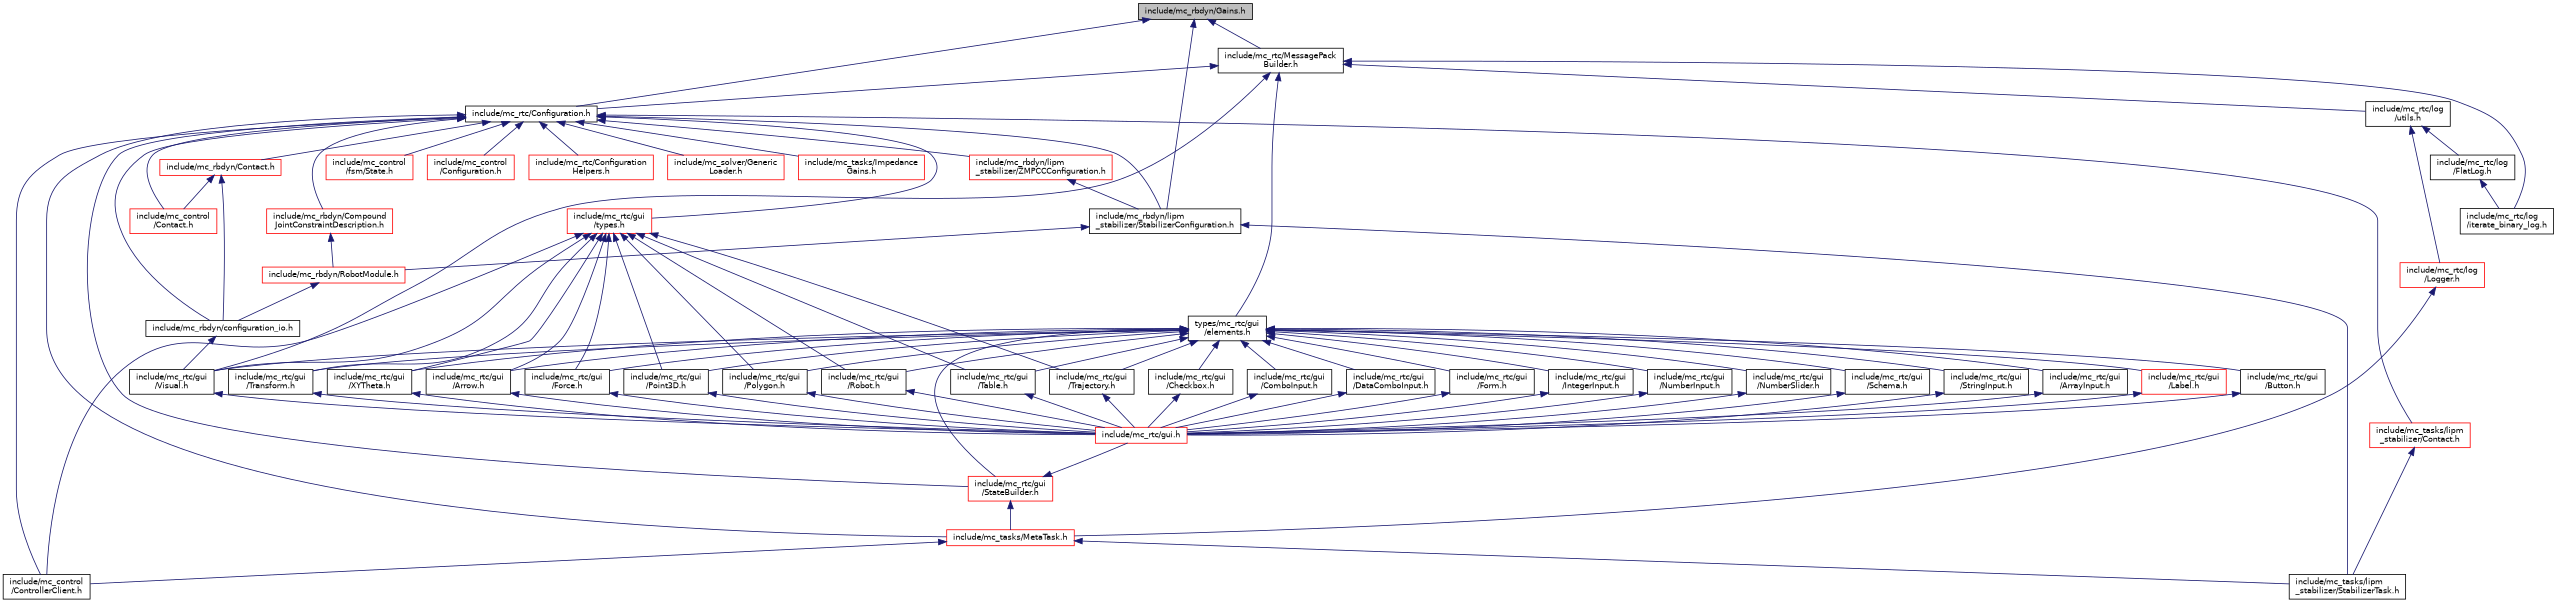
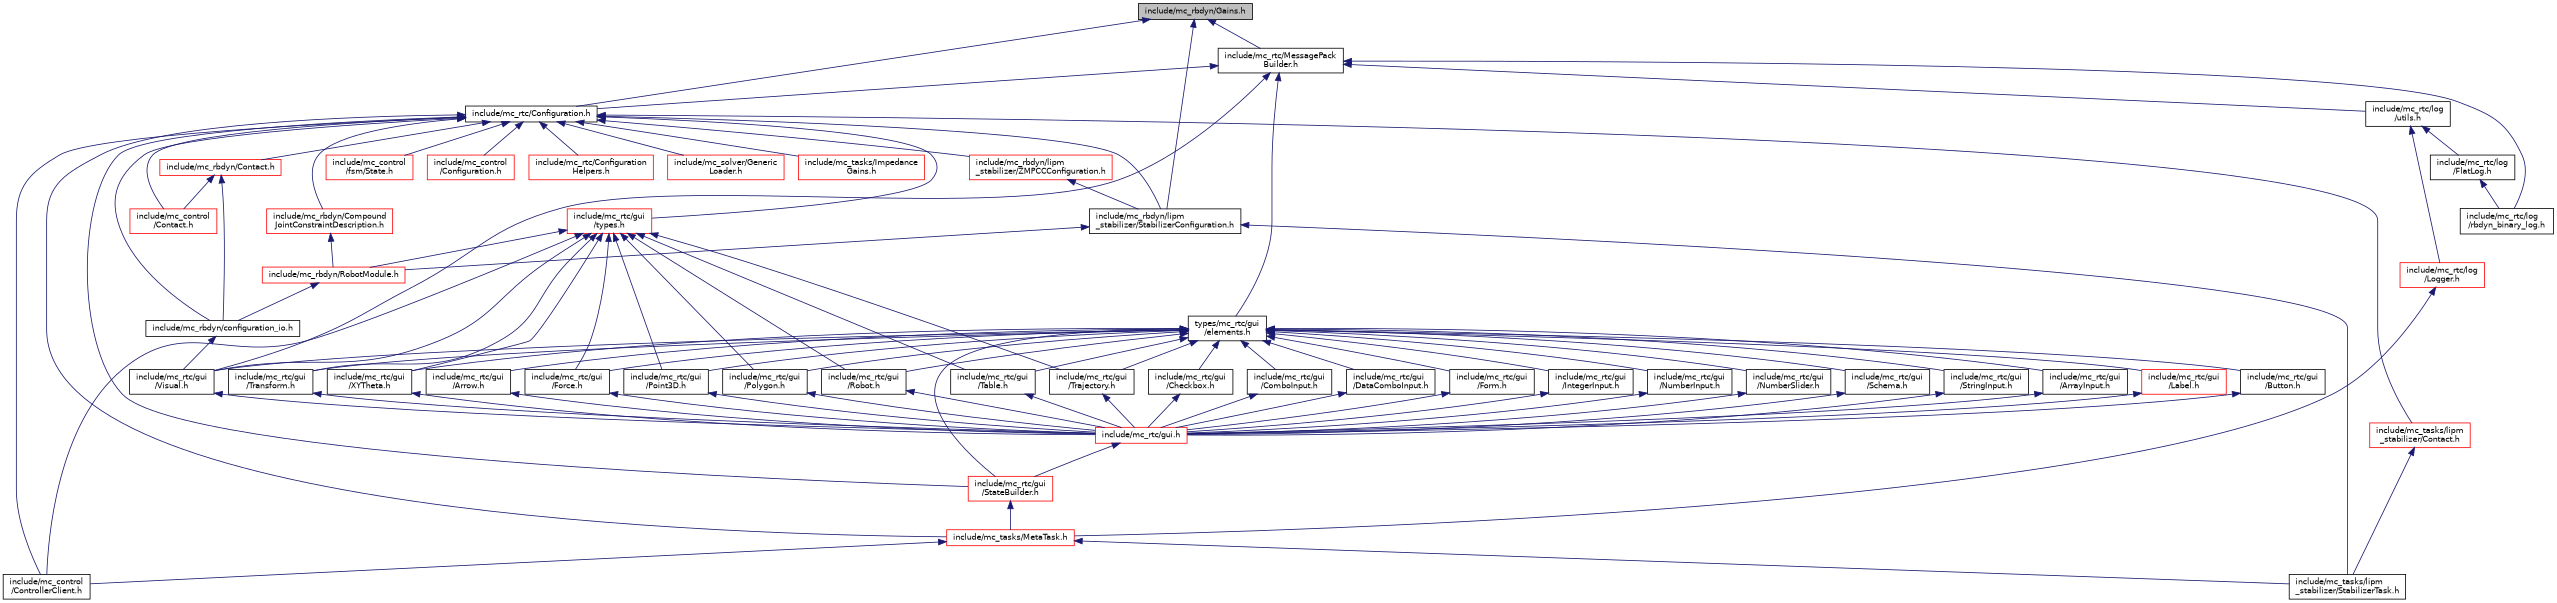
(2507, 221) -> (2507, 221)
(574, 319) -> (464, 249)
(1089, 459) -> (1073, 461)
